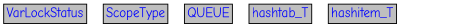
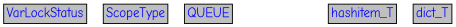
(280, 13) -> none
none -> (433, 13)
